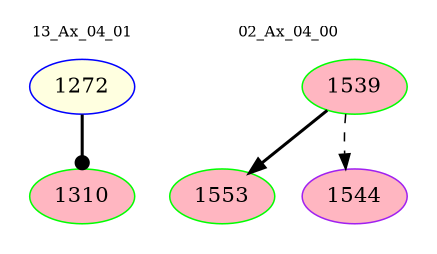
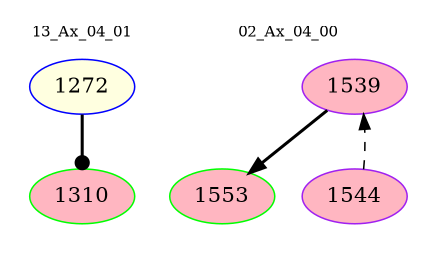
(355, 87) -> (355, 87)
(344, 134) -> (365, 149)
